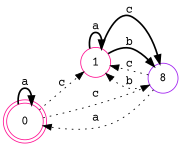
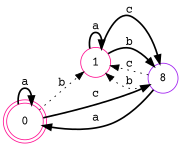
(62, 83) -> (62, 83)
(93, 105) -> (93, 105)
(108, 125) -> (108, 125)
